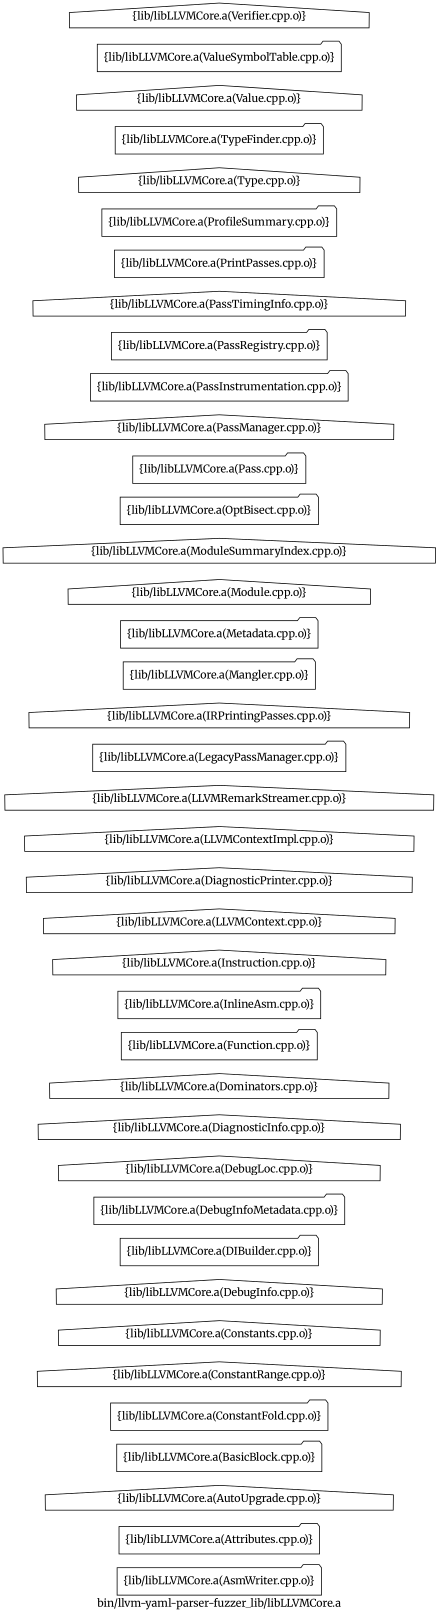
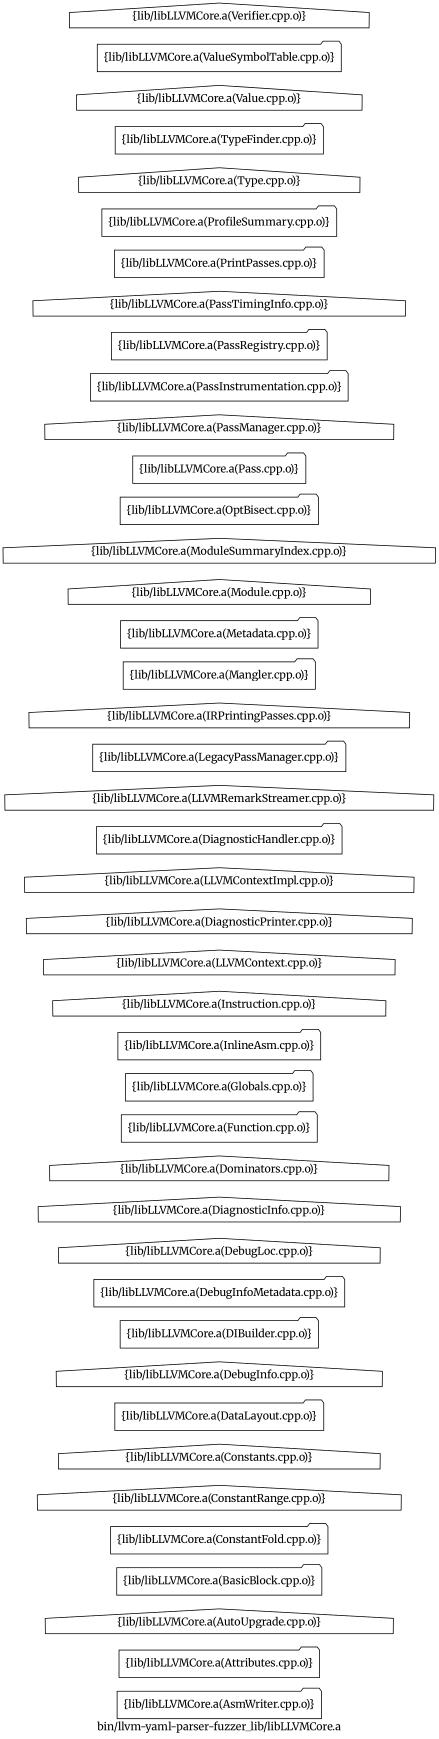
none -> (219, 840)
none -> (219, 1087)
none -> (219, 1417)
